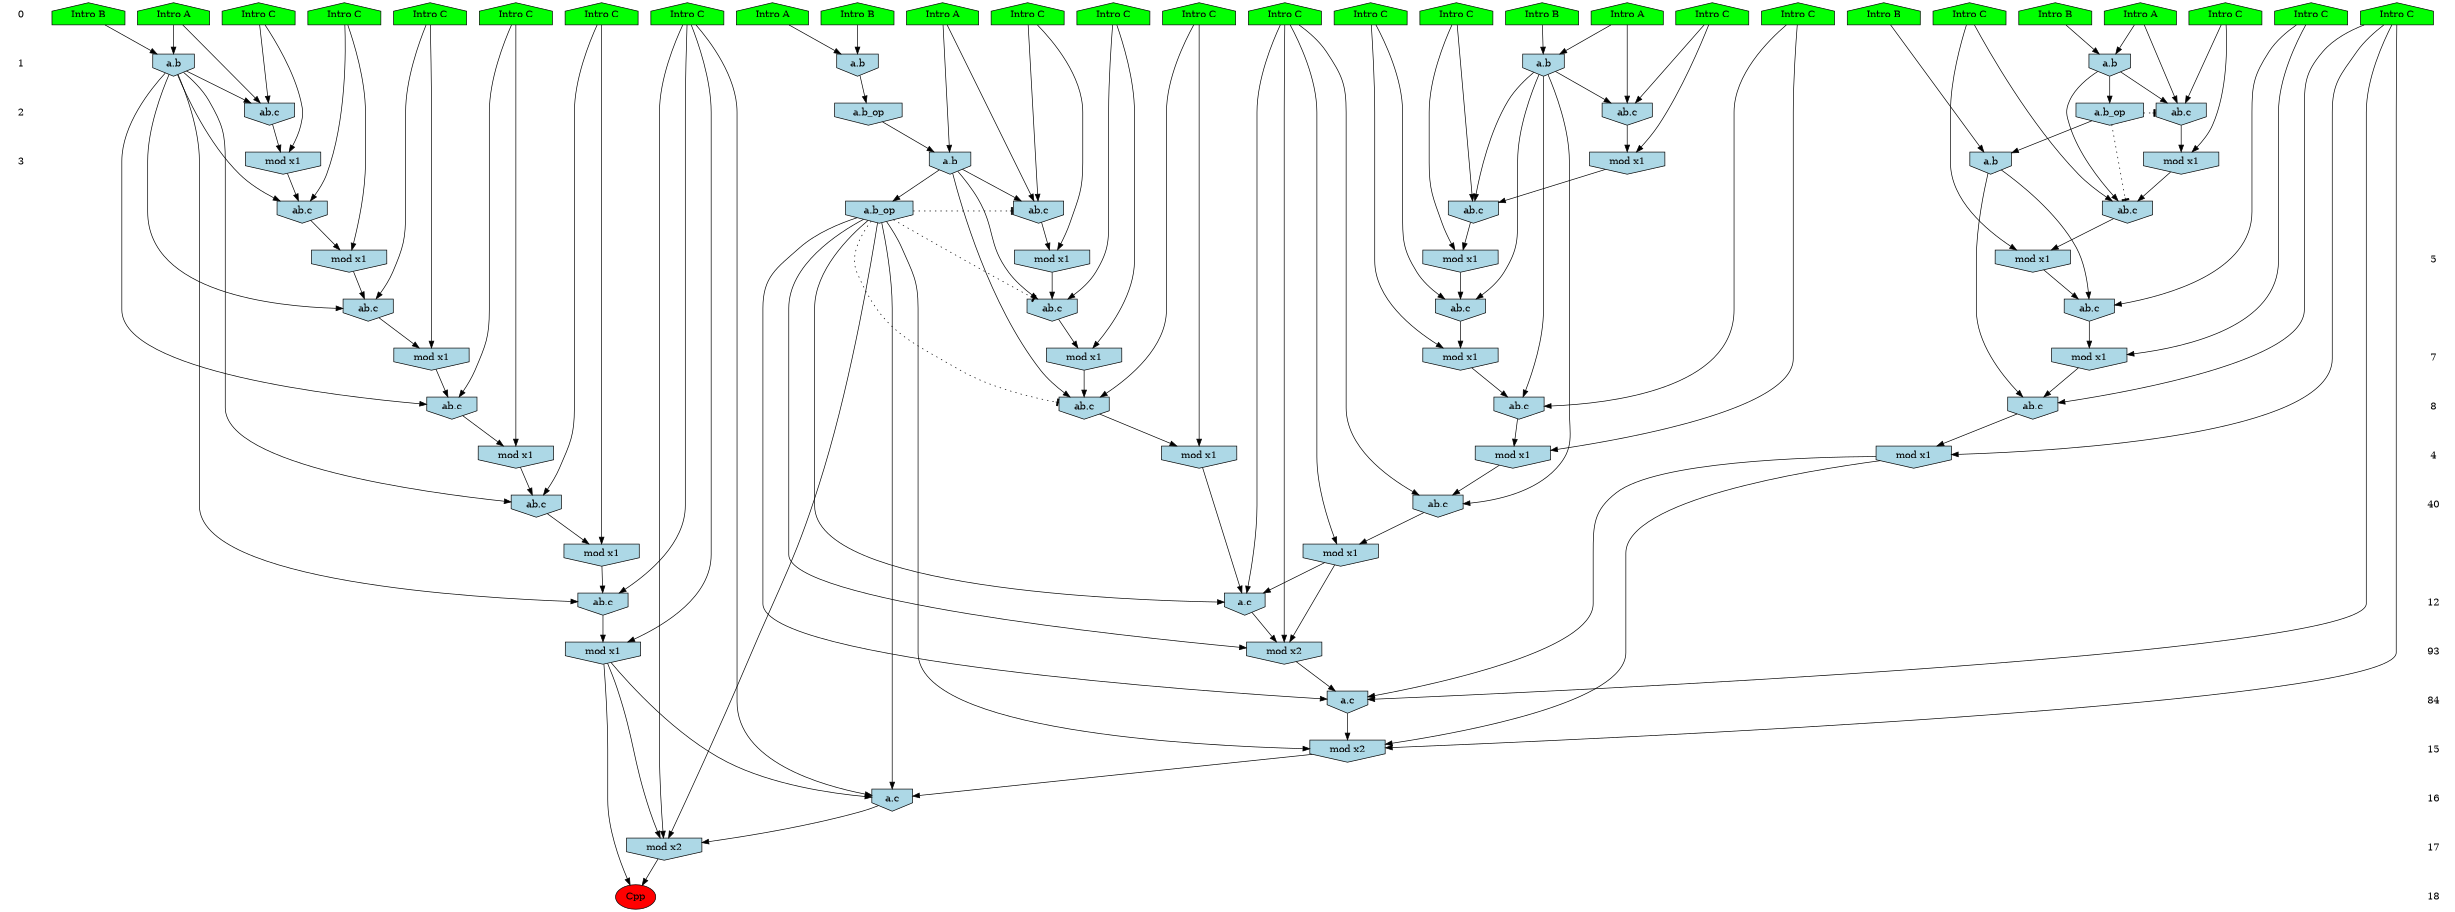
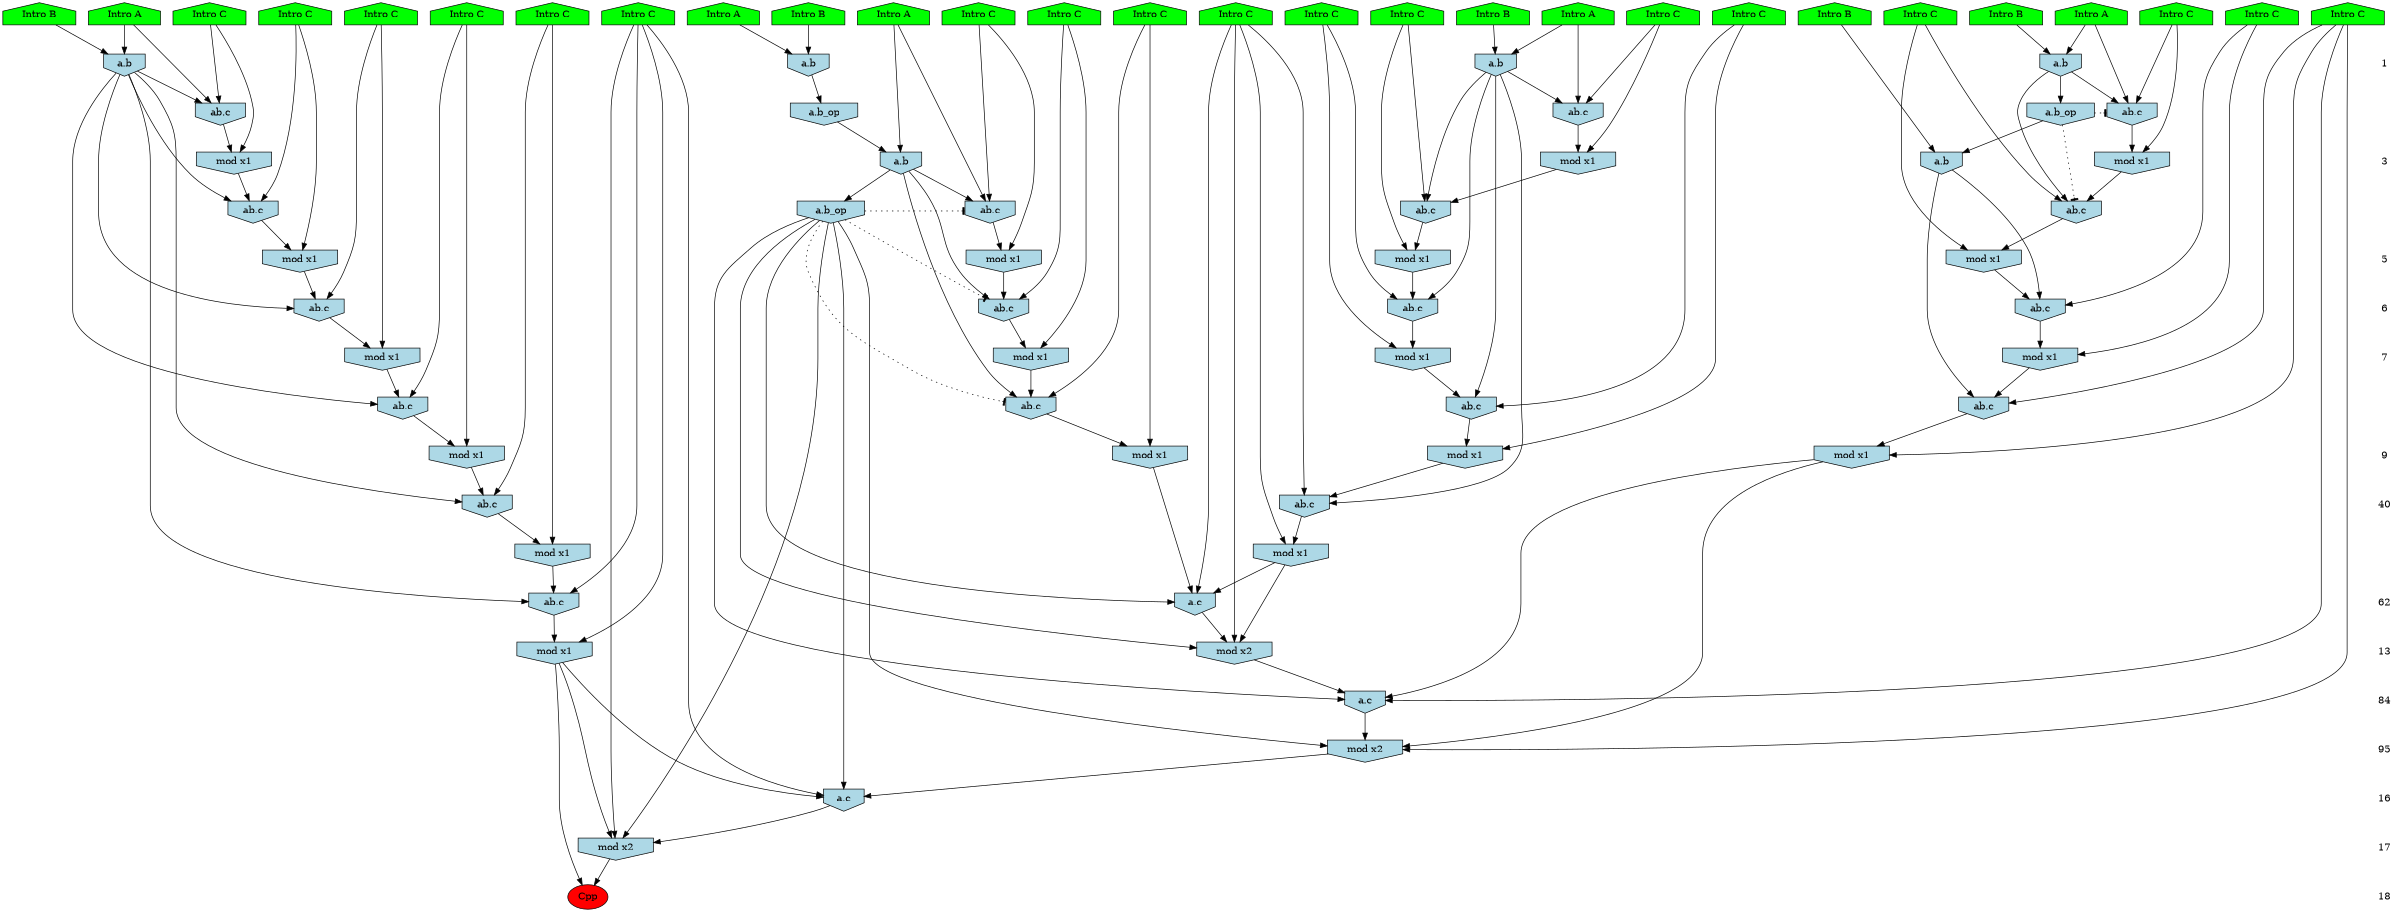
(21, 15) -> none
(21, 113) -> none
none -> (2385, 309)
(2434, 407) -> none
(2434, 456) -> (2385, 456)
(2434, 603) -> (2385, 603)
(2434, 652) -> (2385, 652)
(2434, 750) -> (2385, 750)
